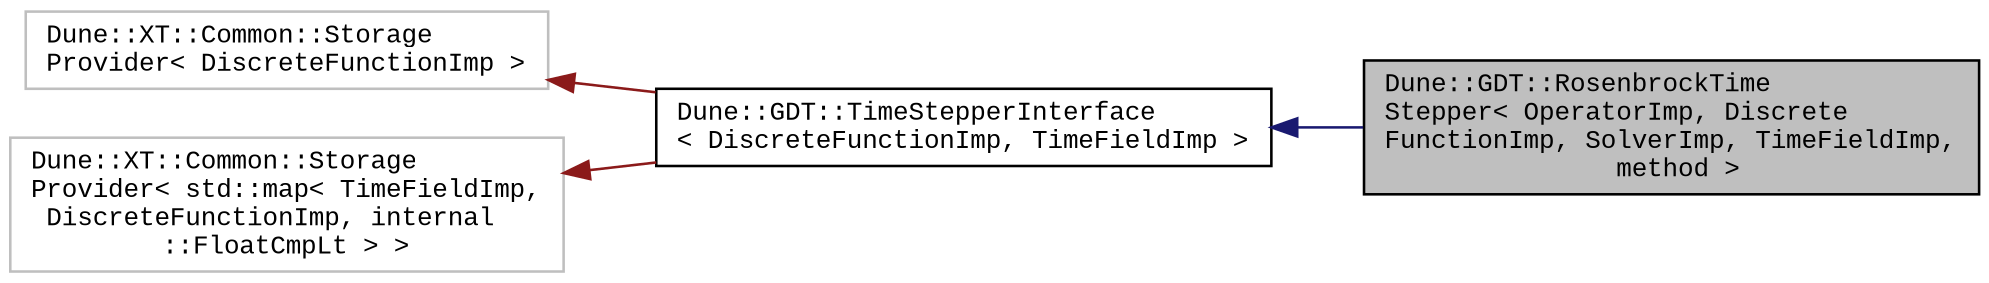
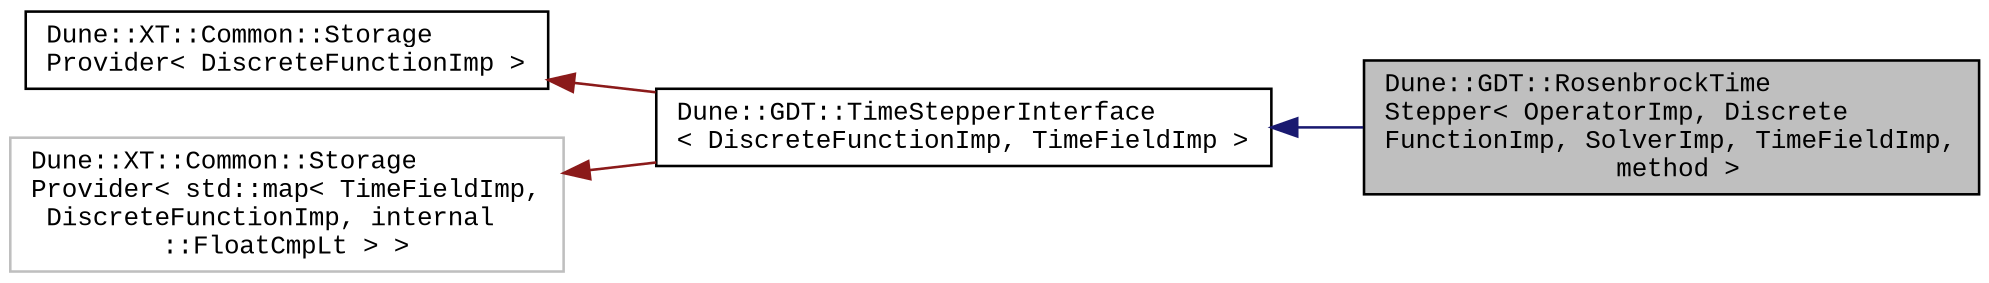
(287, 50) -> (287, 50)
